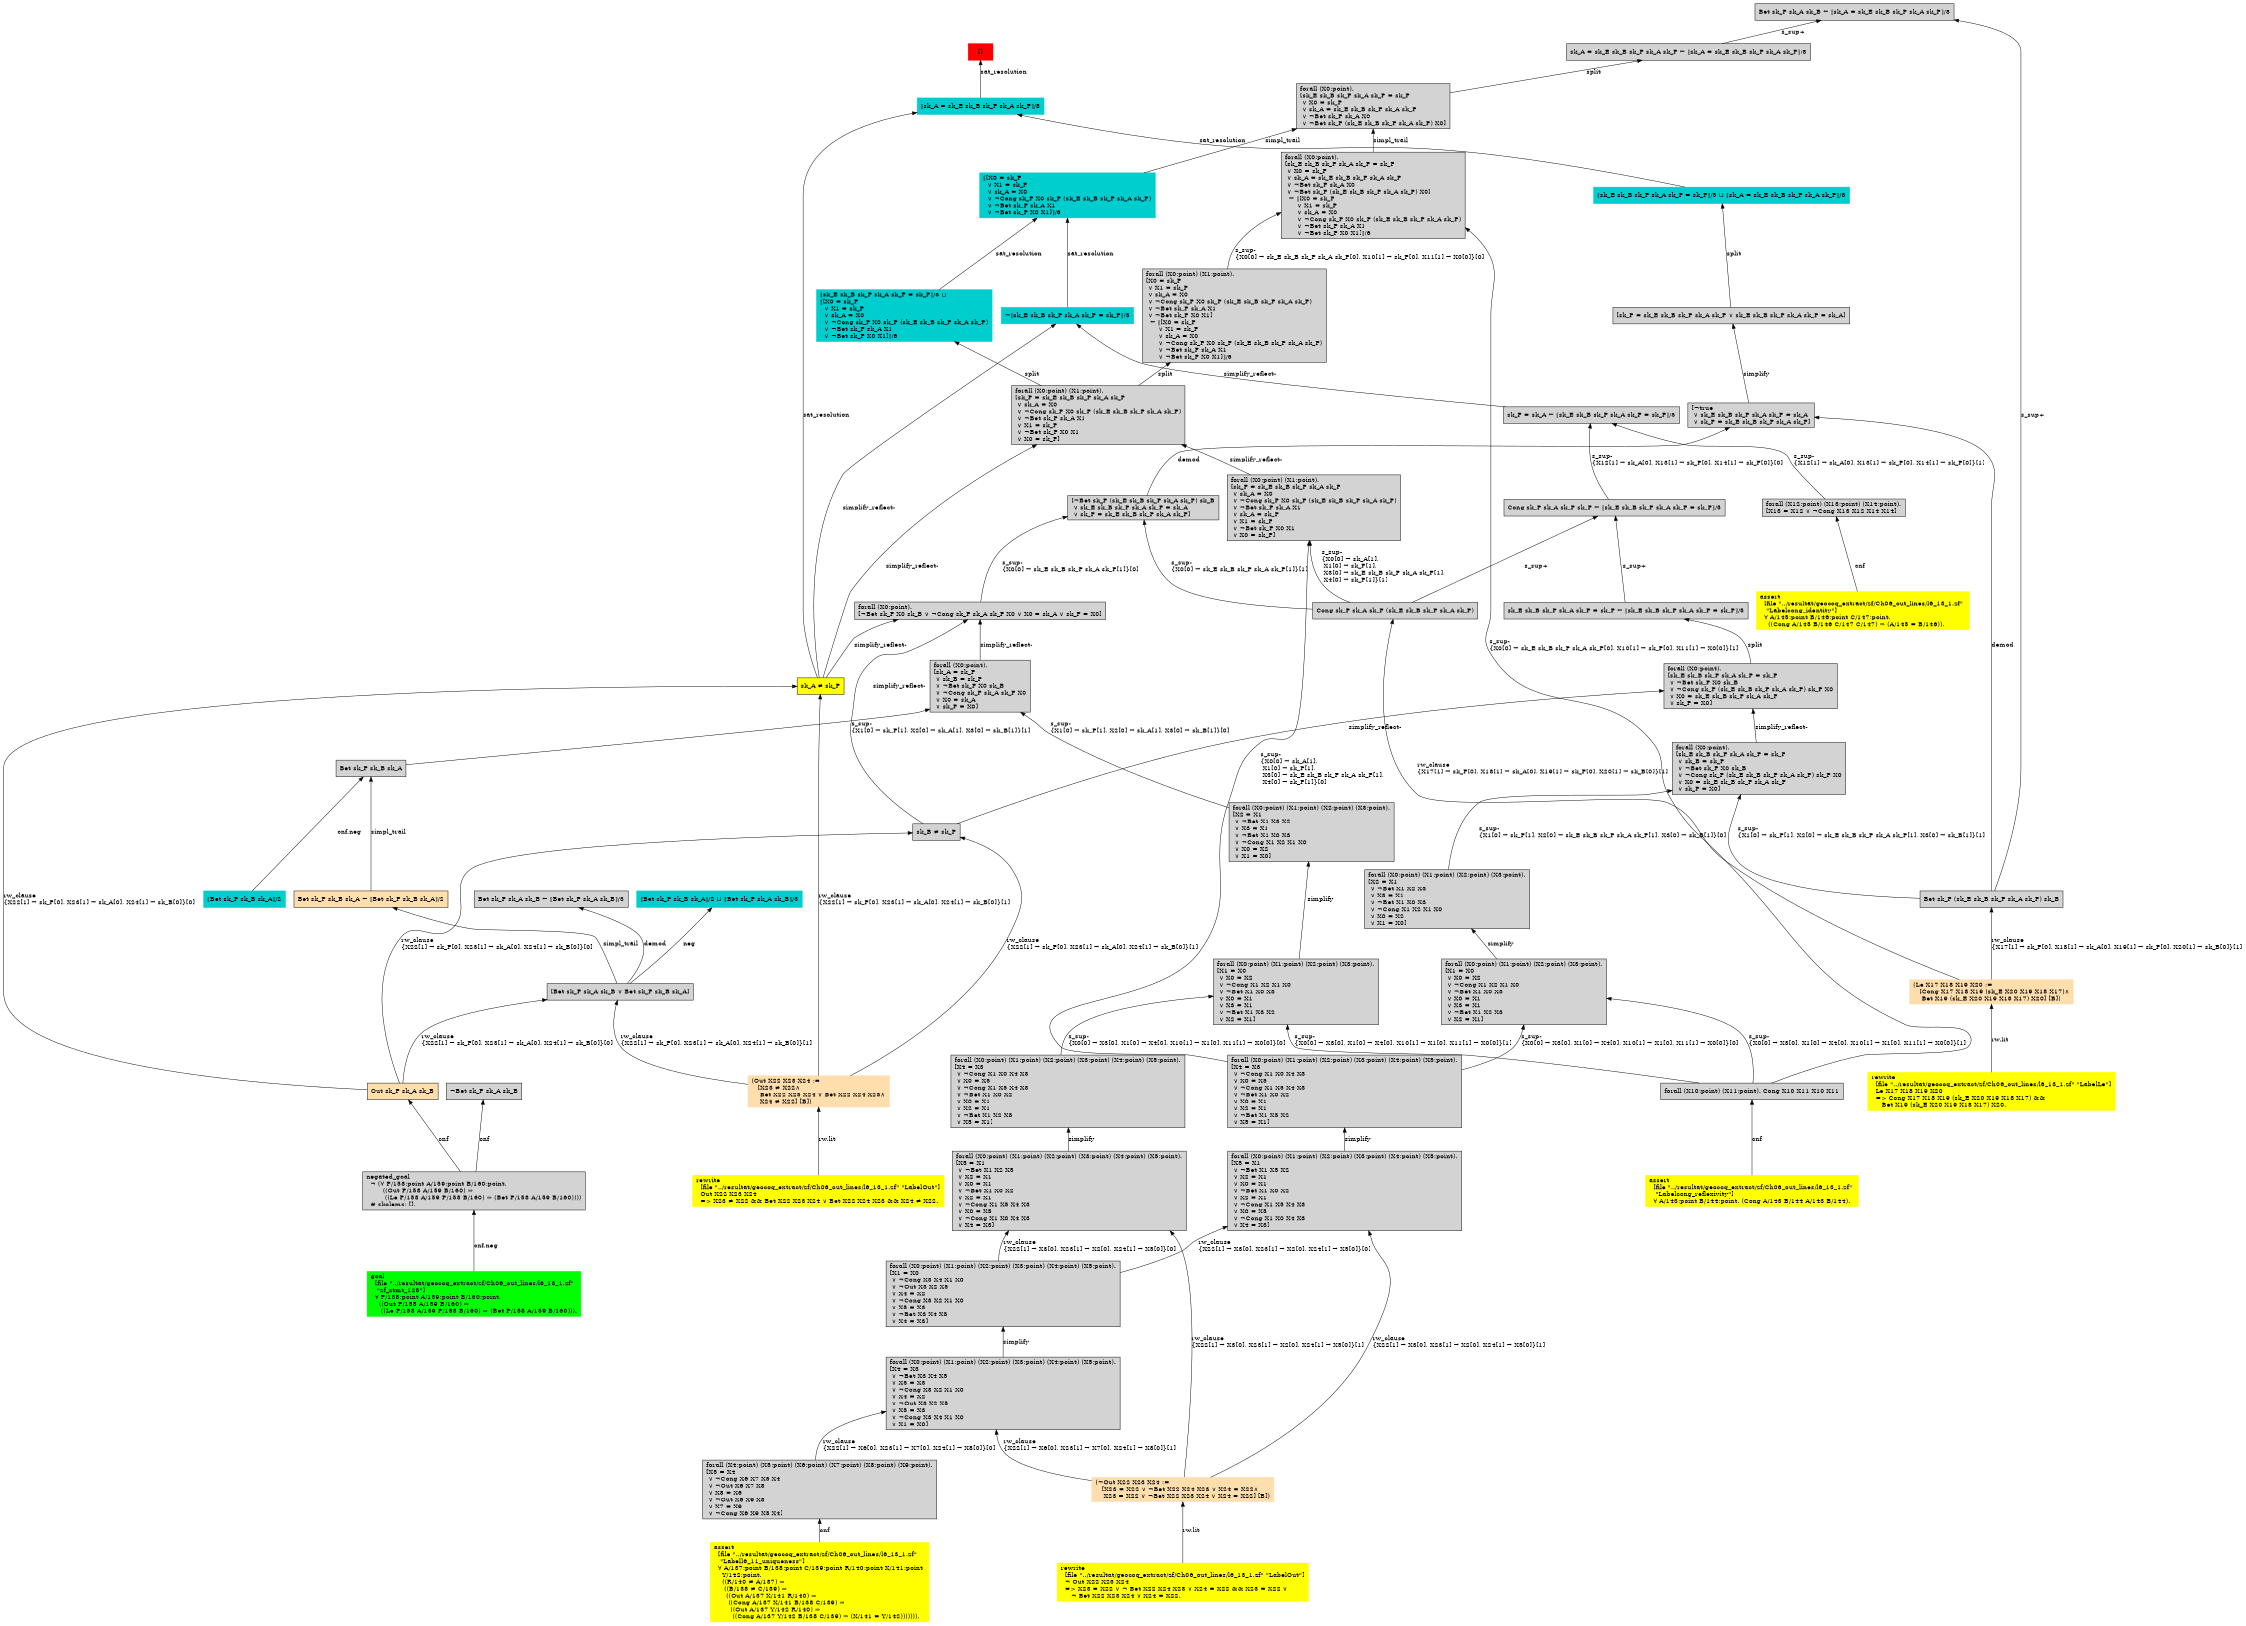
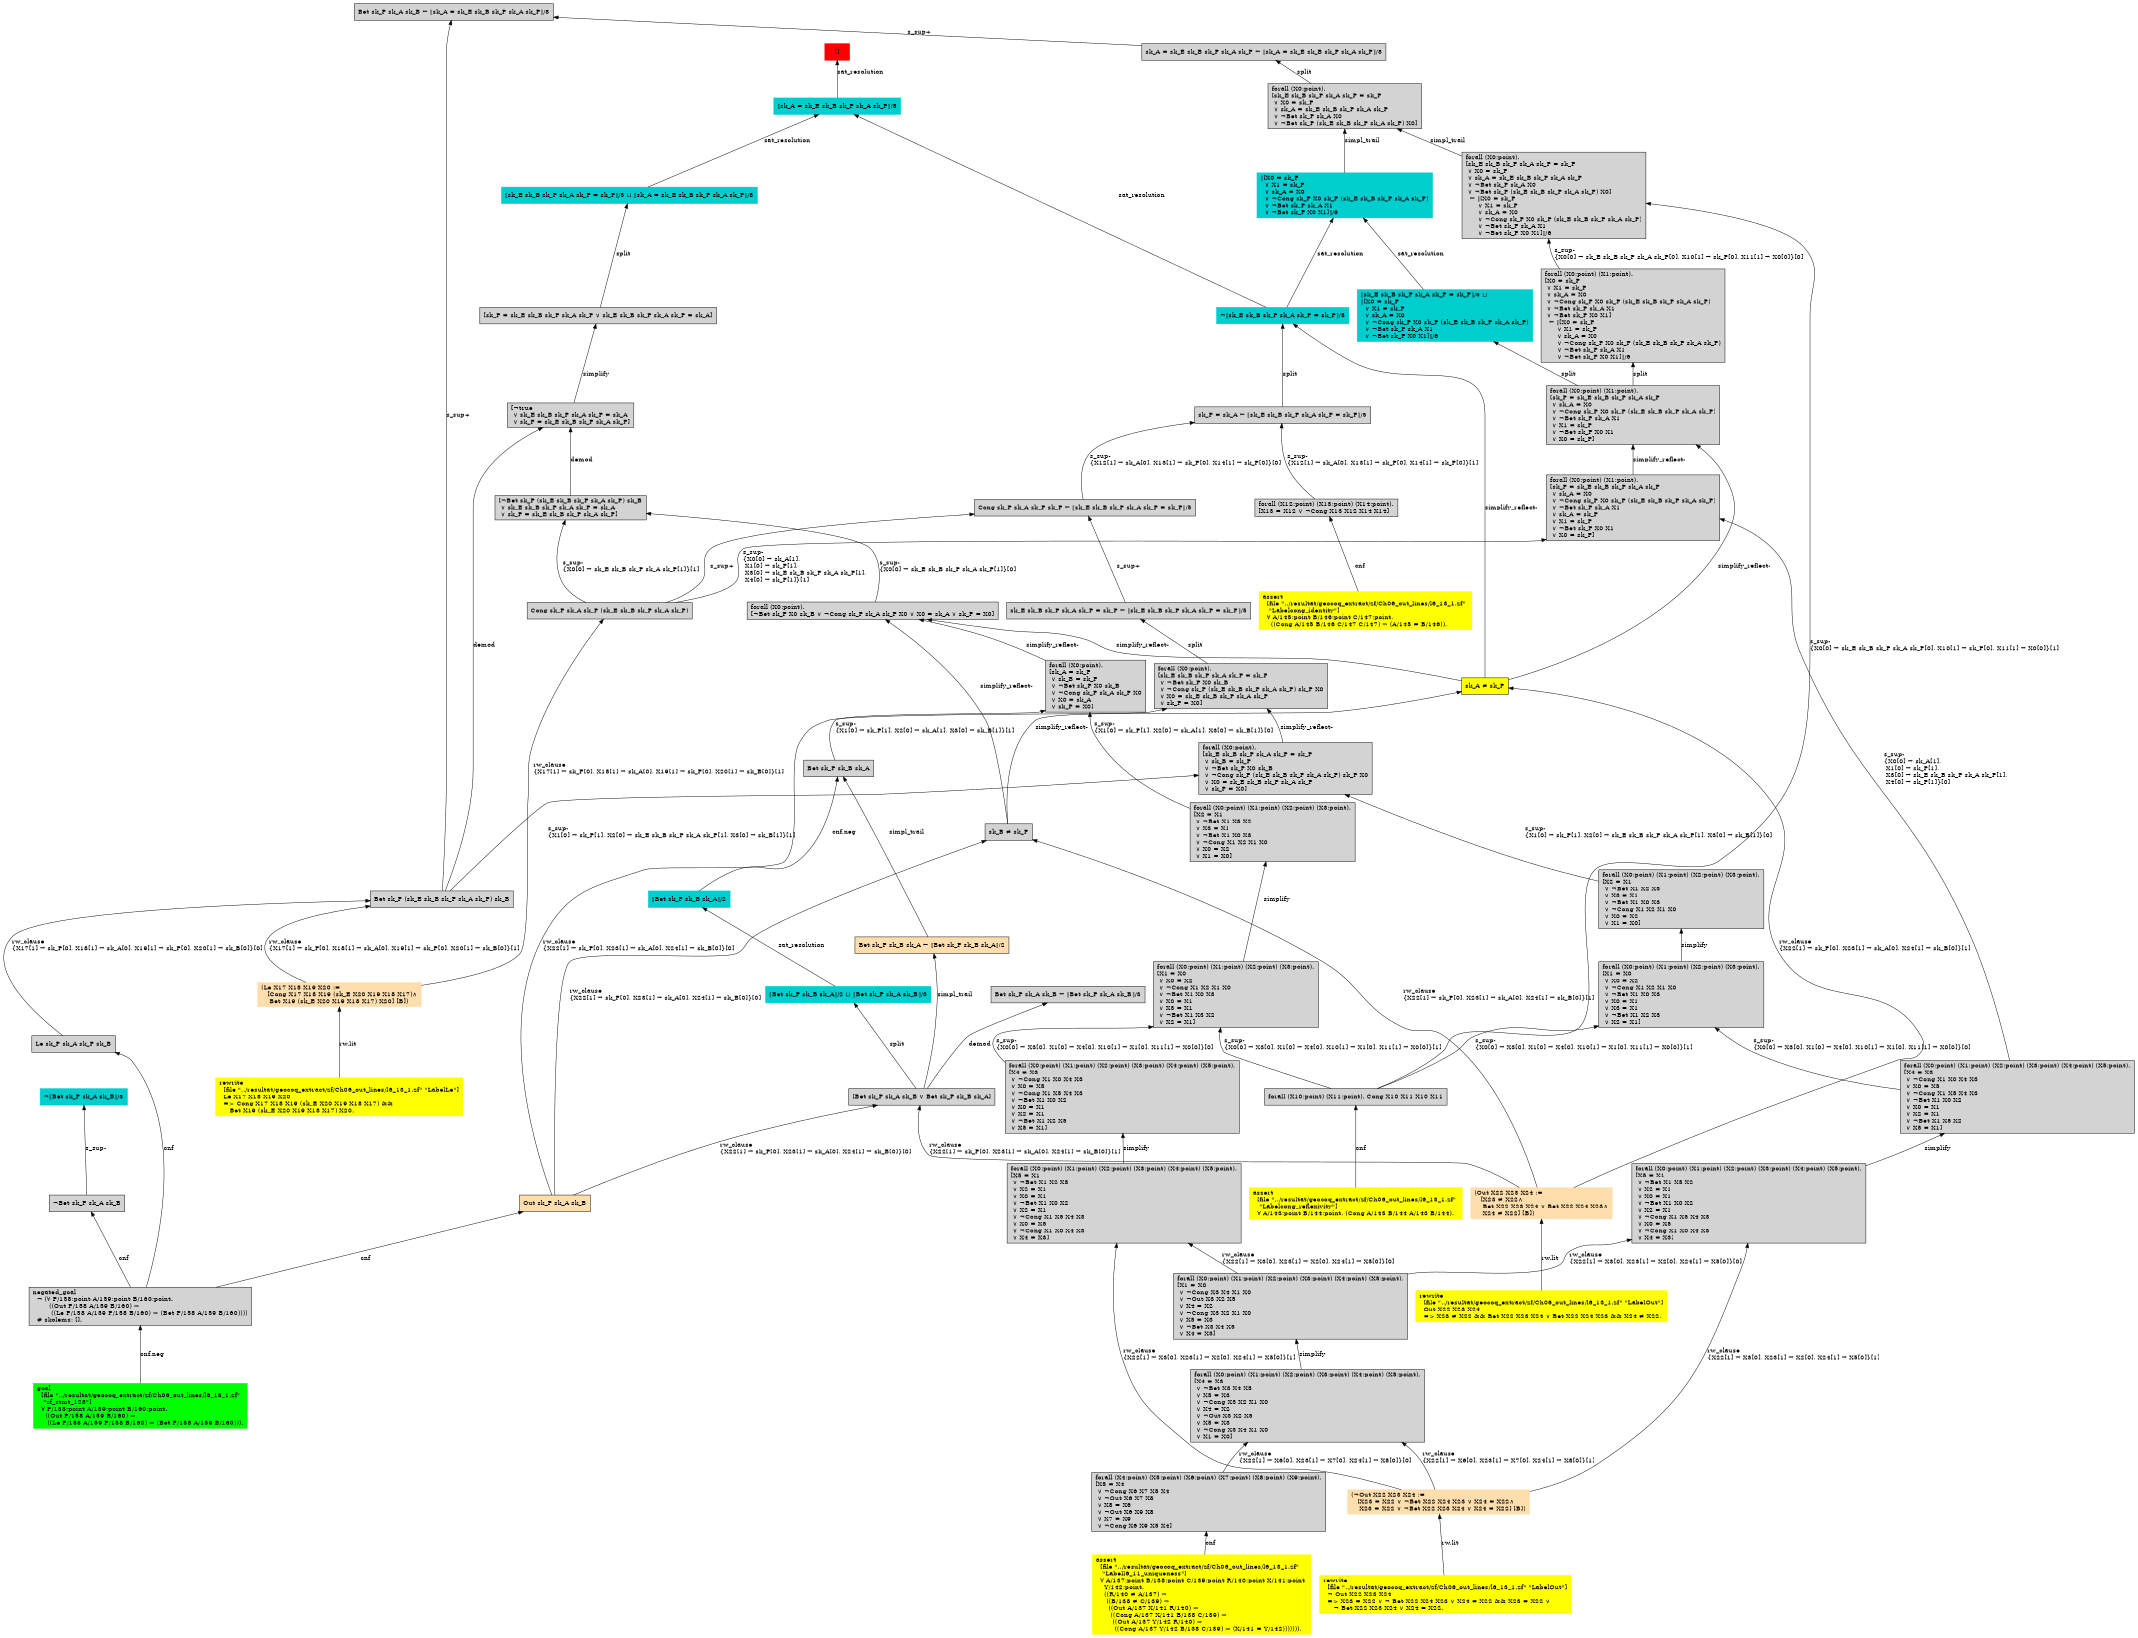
(803, 363) -> (1062, 212)
(1250, 374) -> (1290, 374)
(689, 944) -> (897, 1044)
none -> (771, 948)
none -> (74, 1044)
none -> (84, 1097)
